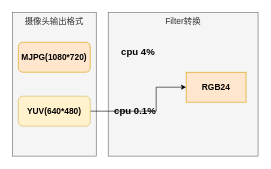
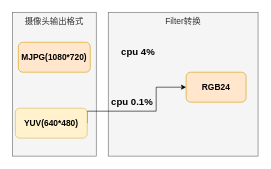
(216, 87) -> (216, 87)
(54, 111) -> (51, 123)
(135, 111) -> (132, 102)
